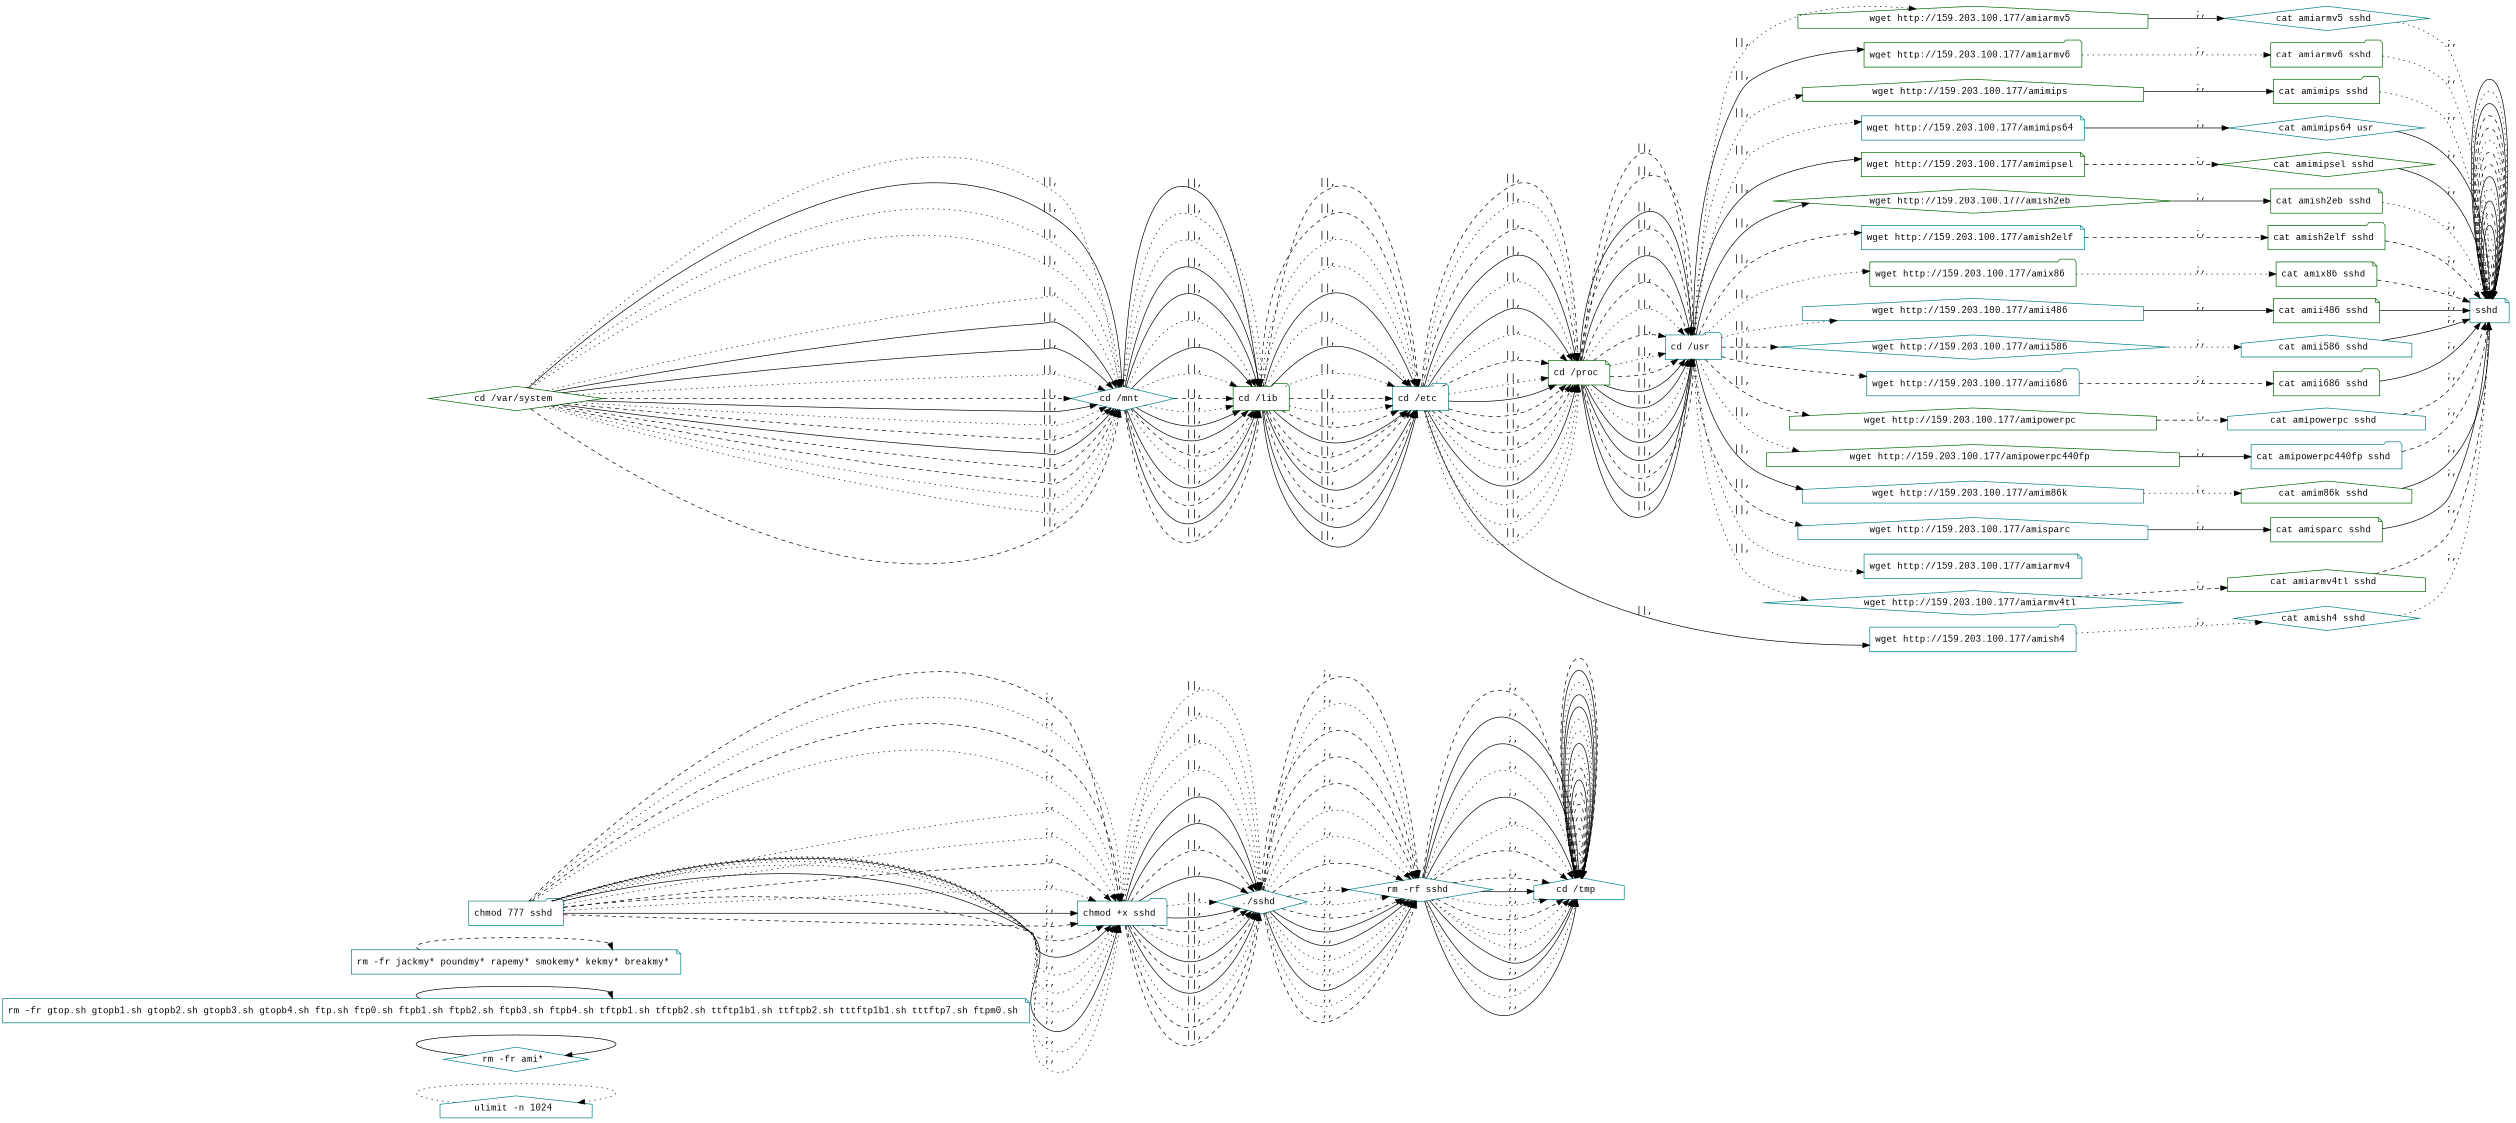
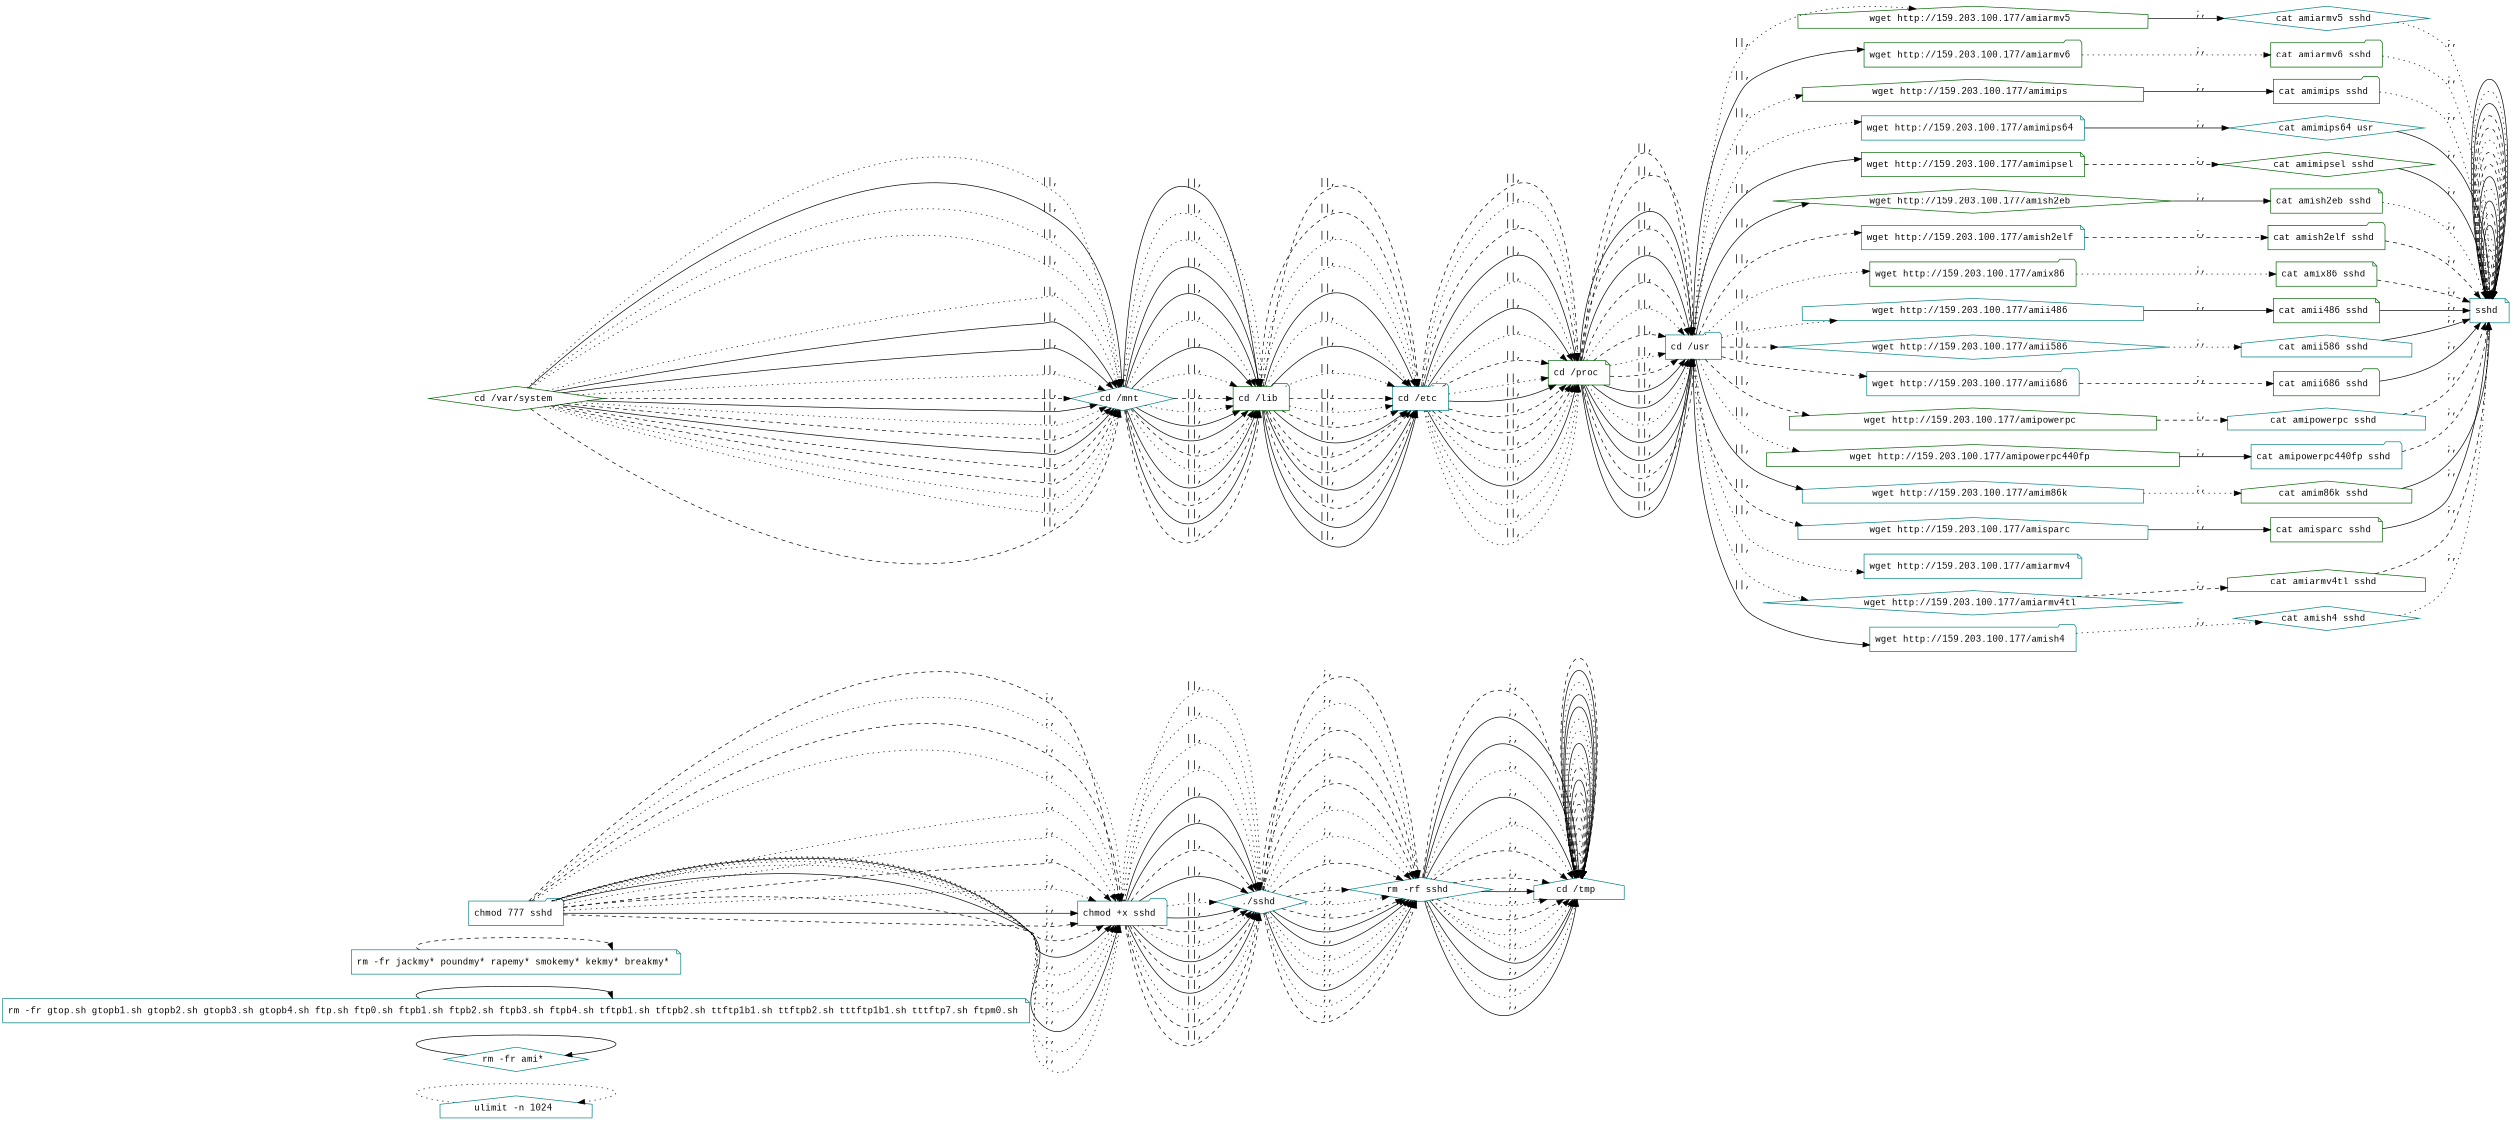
(1599, 601) -> (1718, 549)
